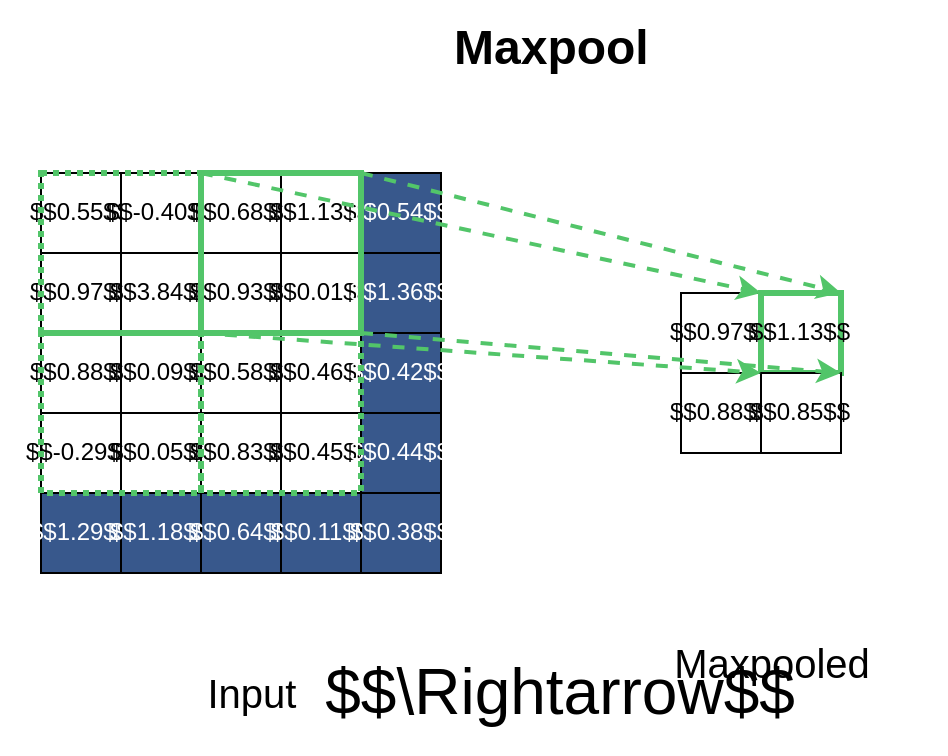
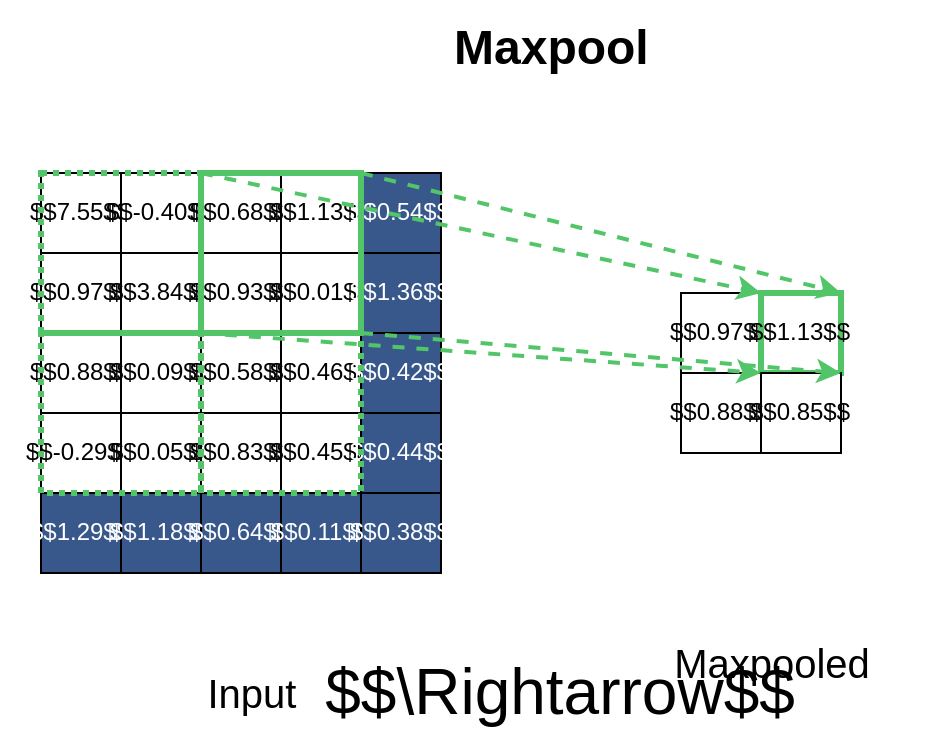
(81, 213) -> (81, 213)
